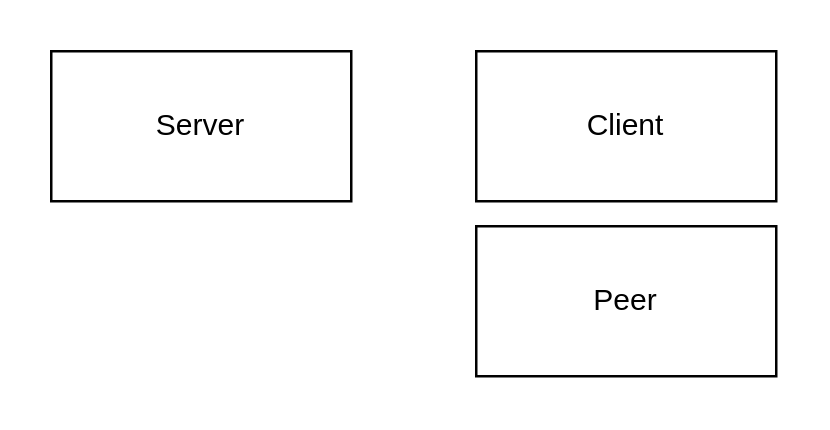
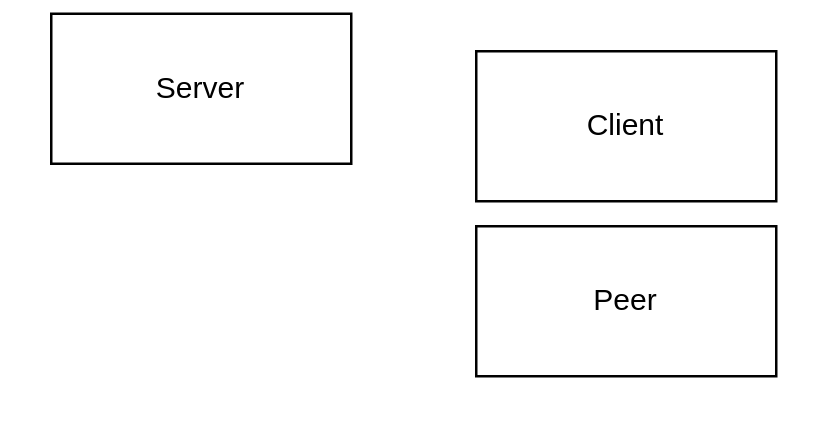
(201, 126) -> (201, 89)
